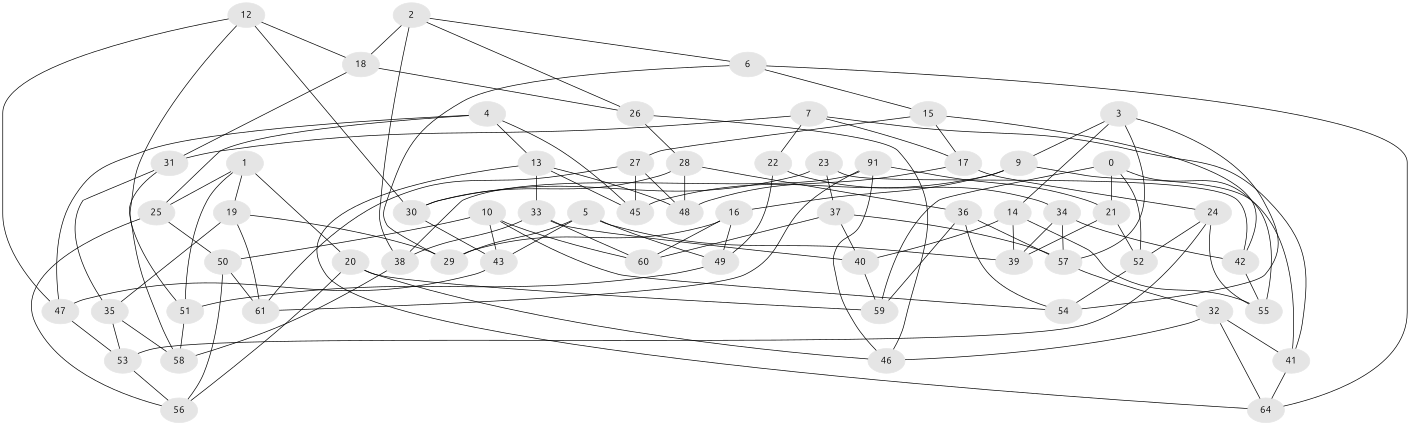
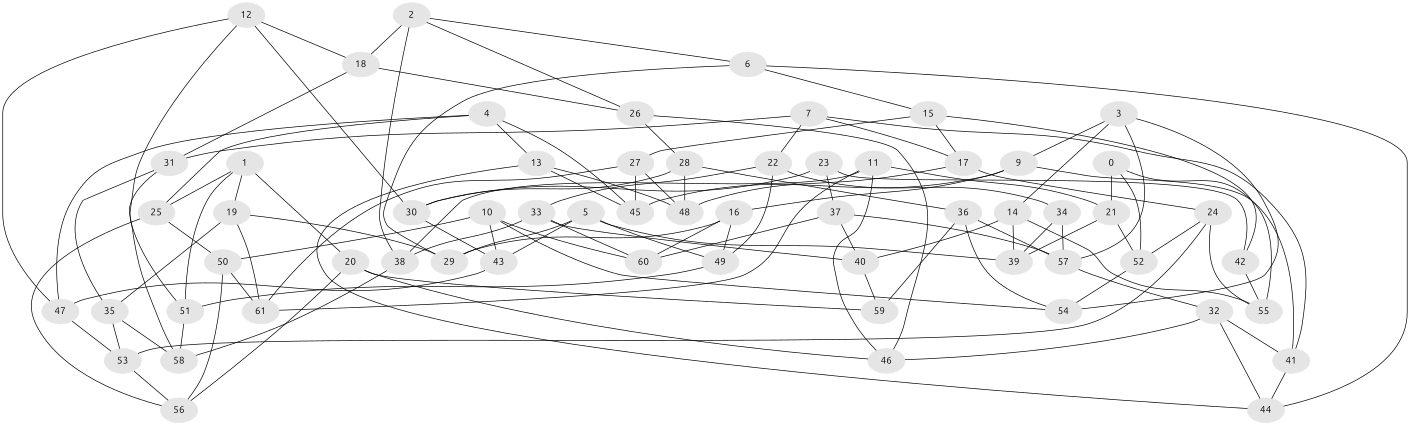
(873, 163) -> (873, 163)
(537, 193) -> (694, 178)
(959, 195) -> none
(1149, 243) -> none
(1266, 410) -> (1266, 410)
